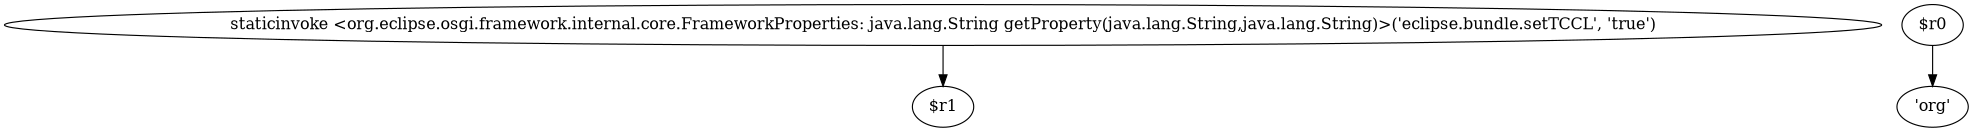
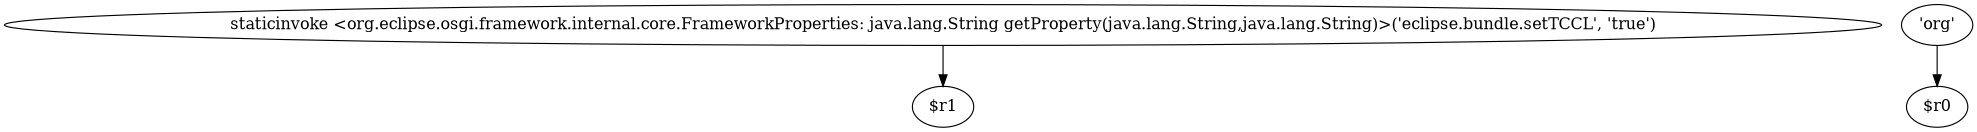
(1933, 60) -> (1937, 60)
